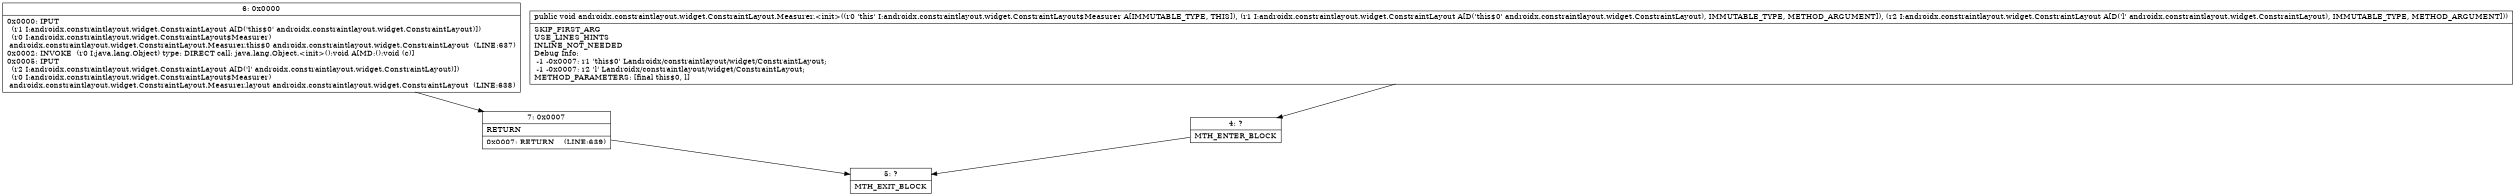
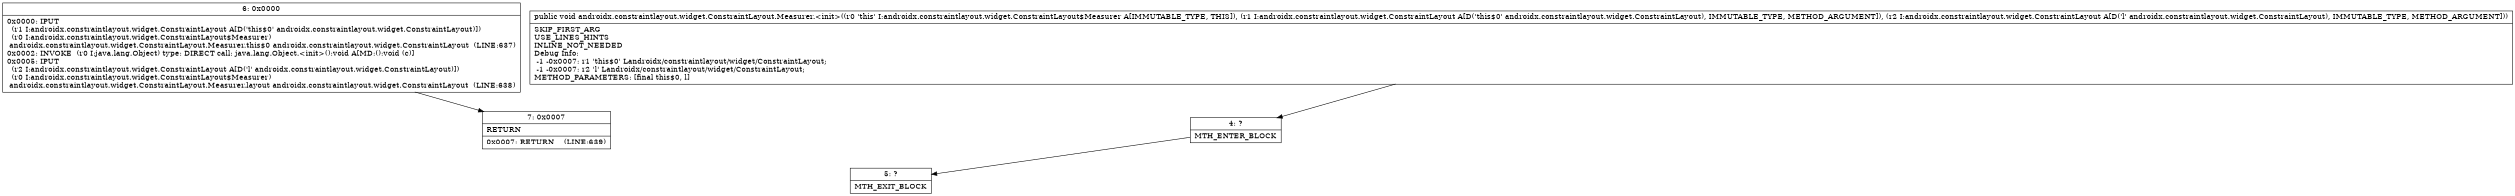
(728, 157) -> none
